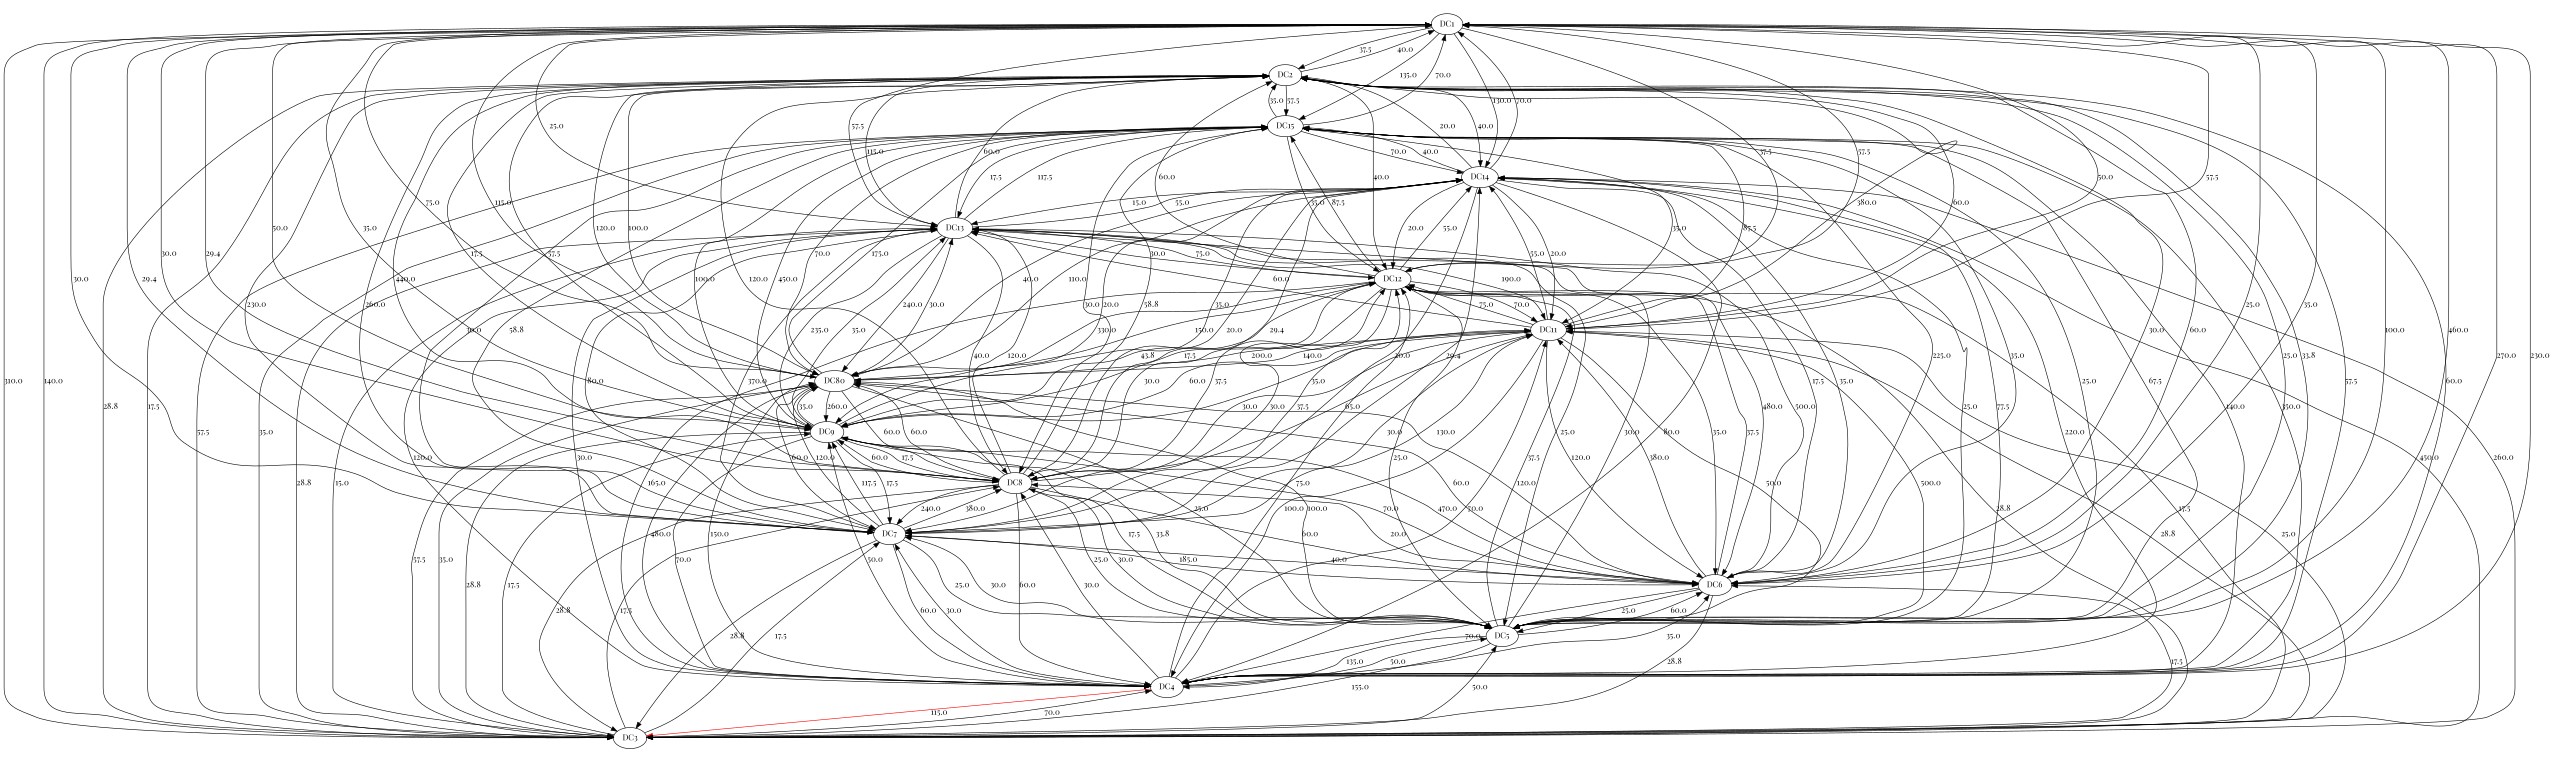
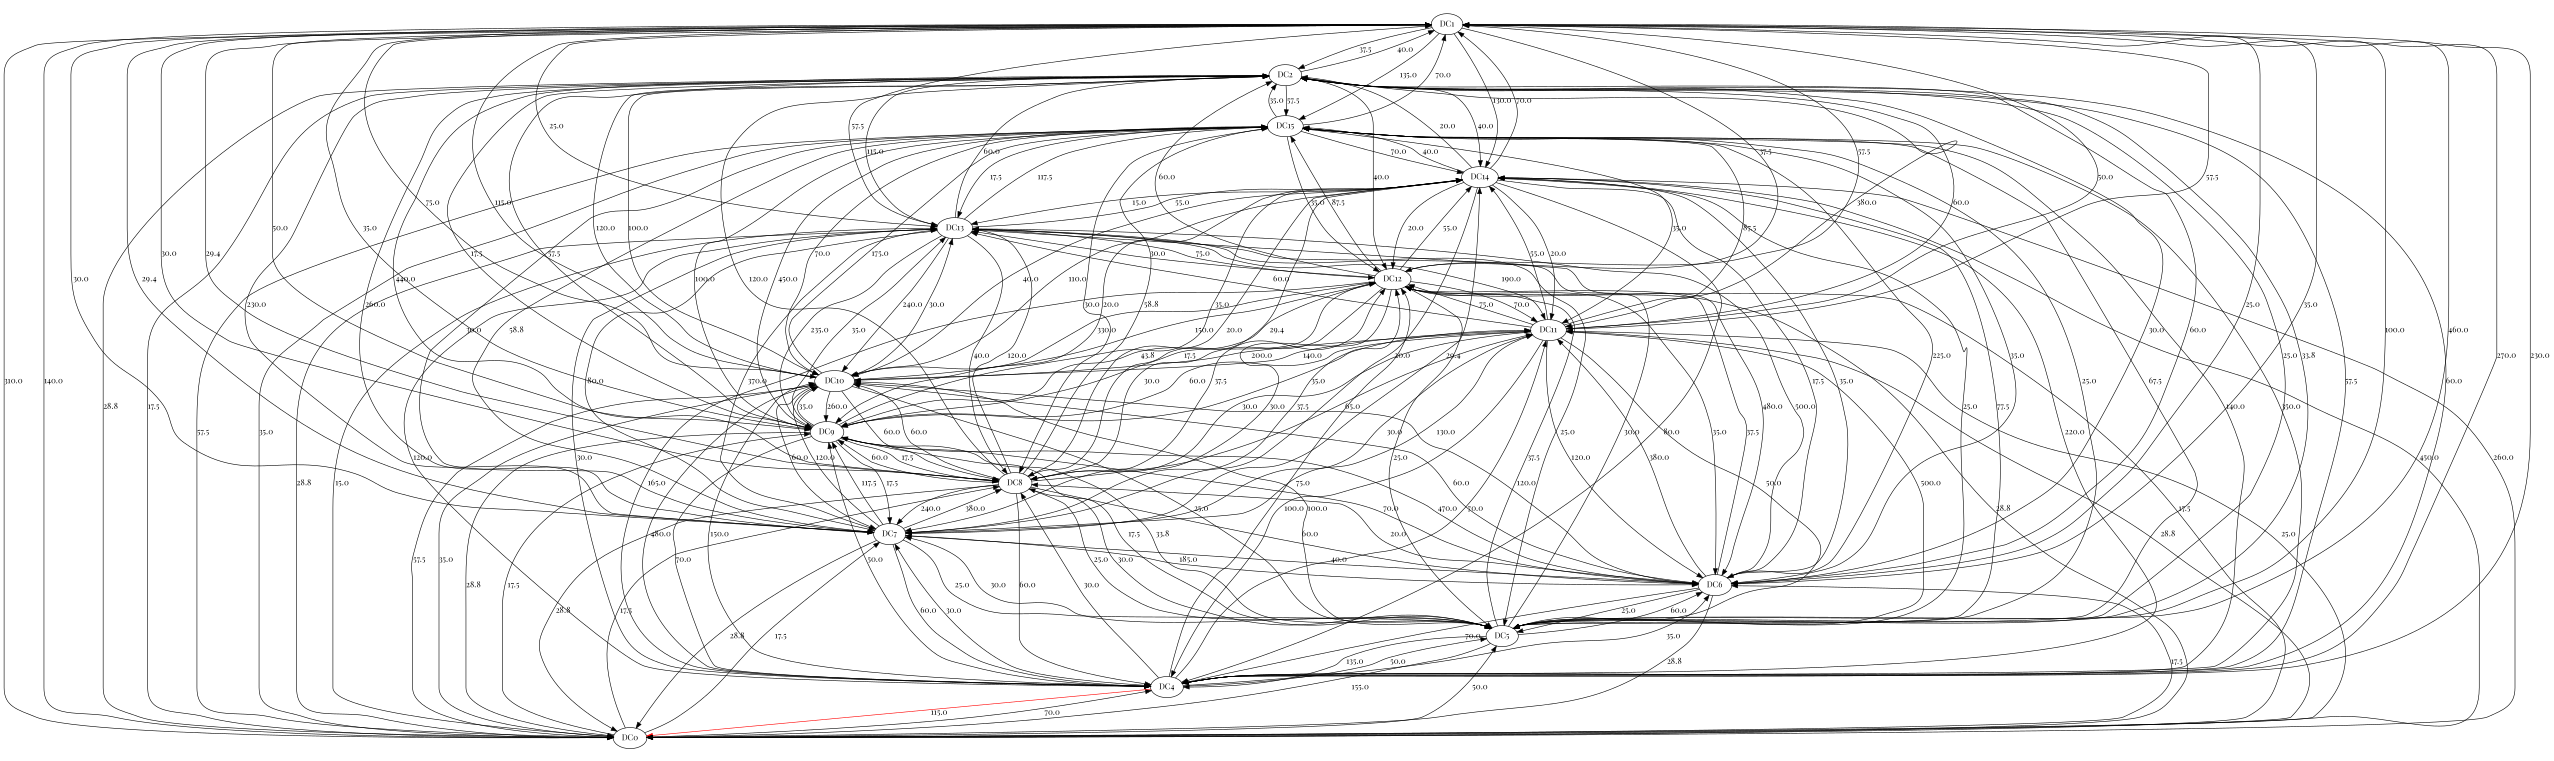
(835, 381) -> (835, 381)
(630, 738) -> (630, 738)
